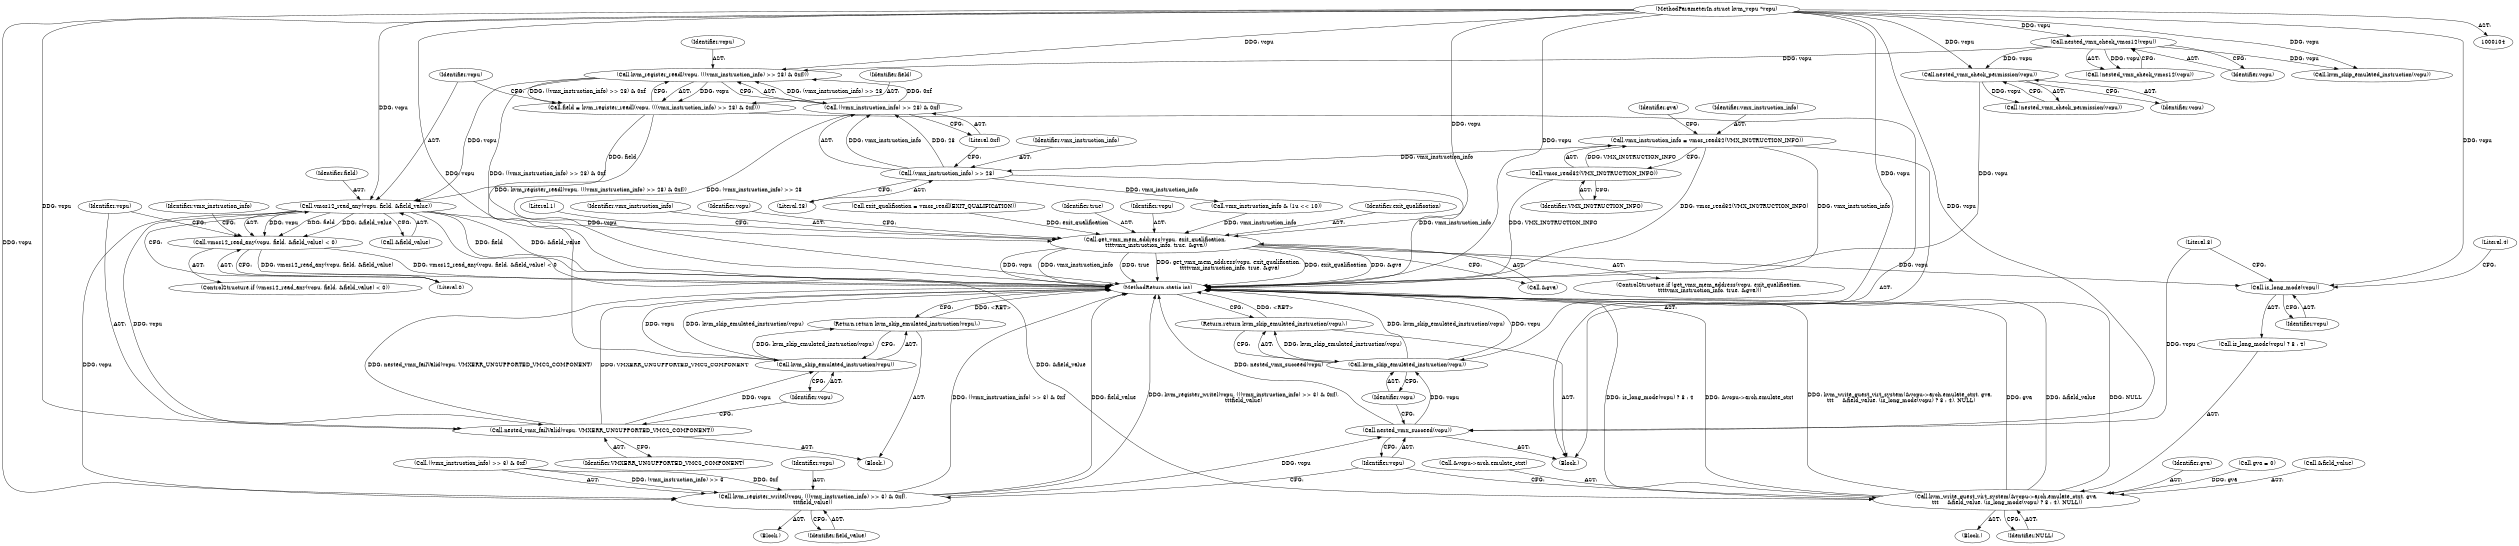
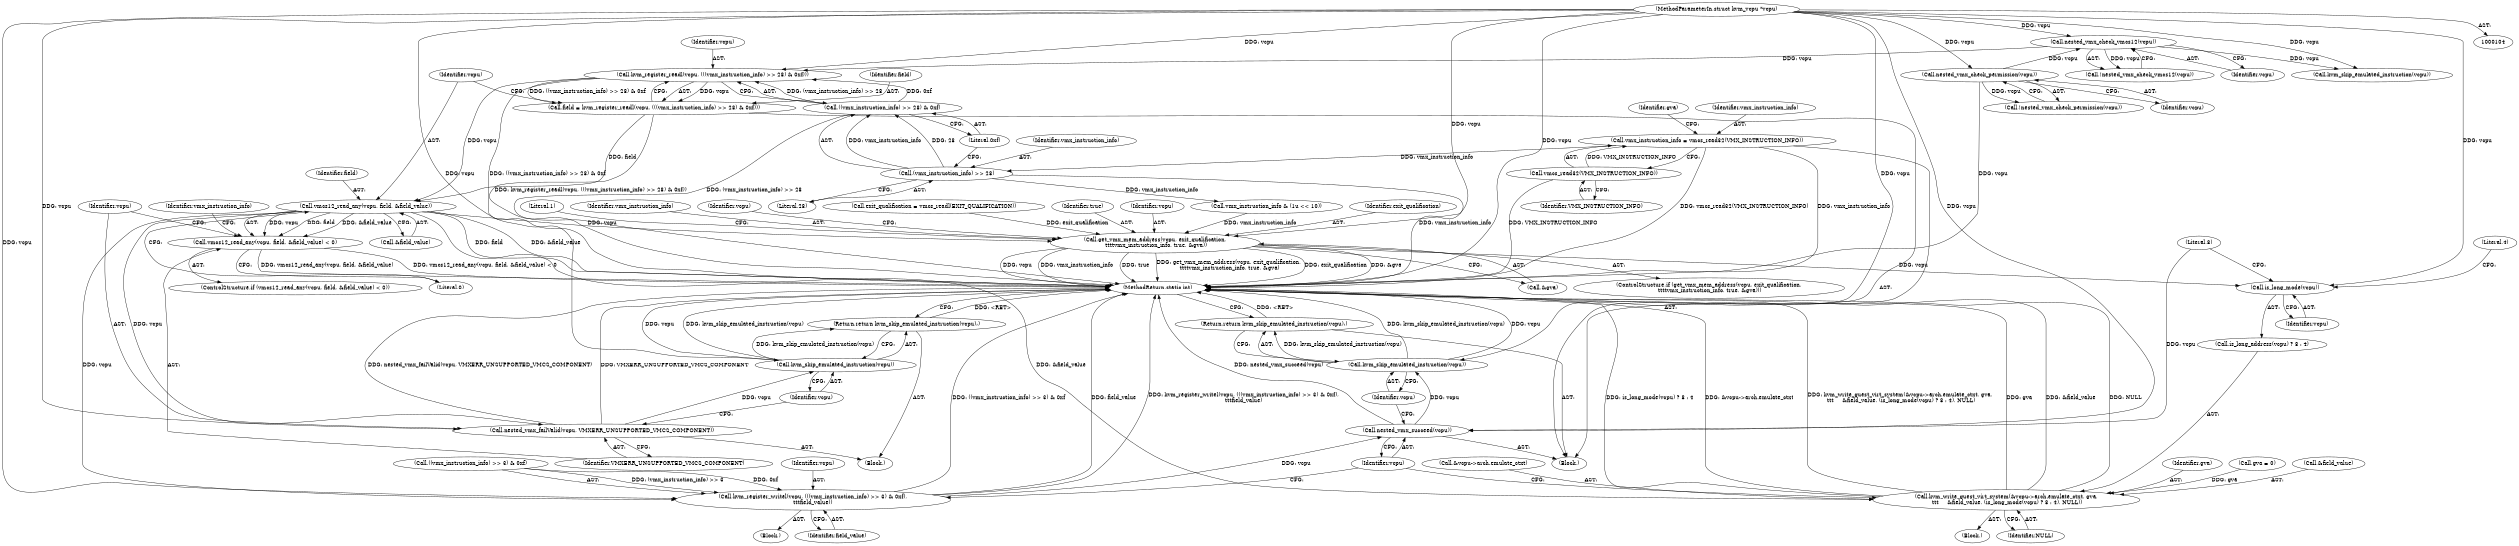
(924, 14) -> none
(2018, 52) -> (2040, 59)
(314, 277) -> (270, 439)
(2262, 345) -> (2262, 345)
